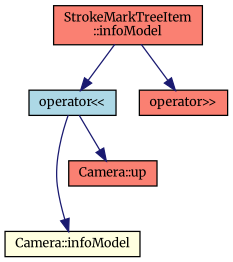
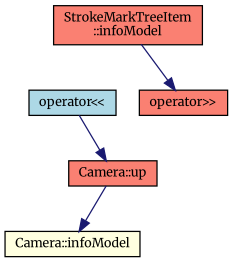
(102, 62) -> none
(57, 167) -> (96, 203)
